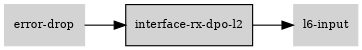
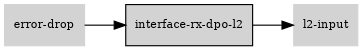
(326, 25) -> (326, 25)
